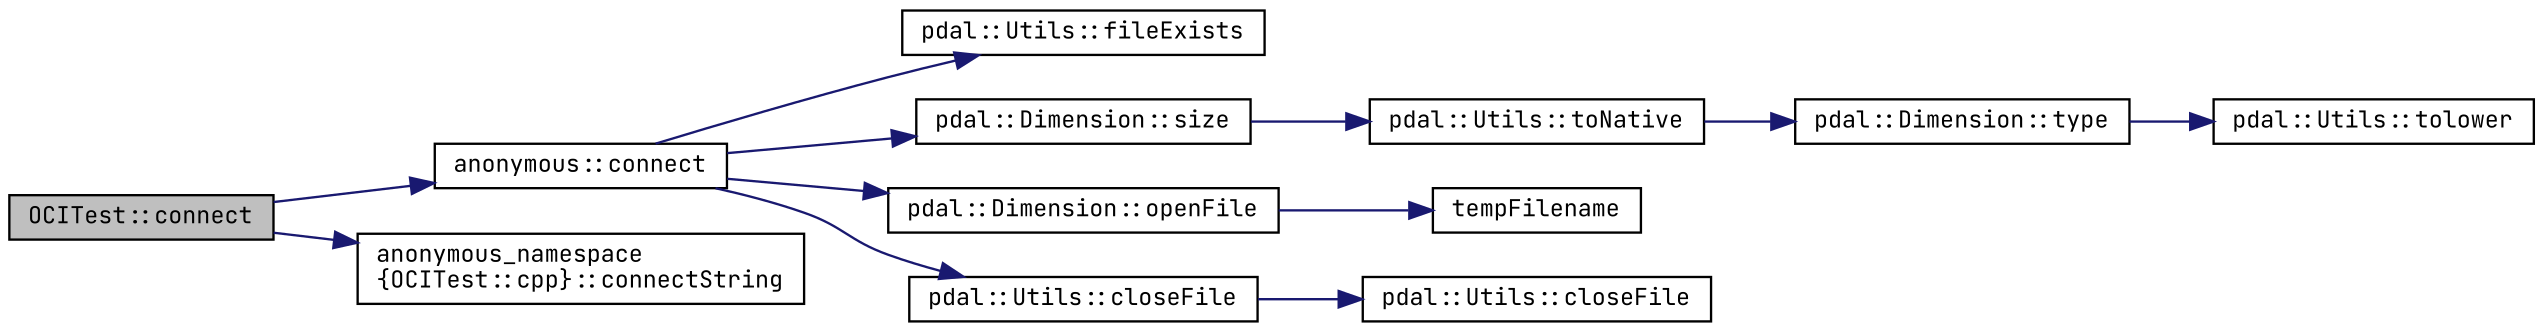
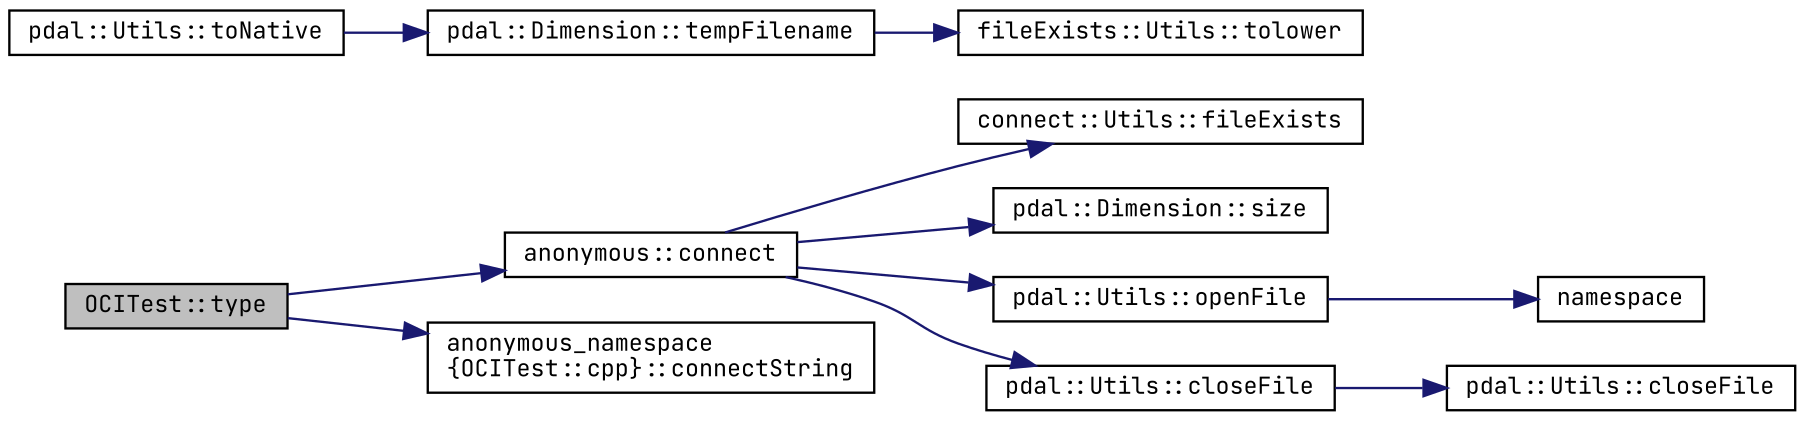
(1083, 33) -> (1161, 122)
(1298, 122) -> none
(1962, 122) -> (651, 33)
(2374, 122) -> (1161, 33)
(1083, 210) -> (1161, 299)
(1537, 210) -> (1621, 299)
(141, 217) -> (176, 306)
